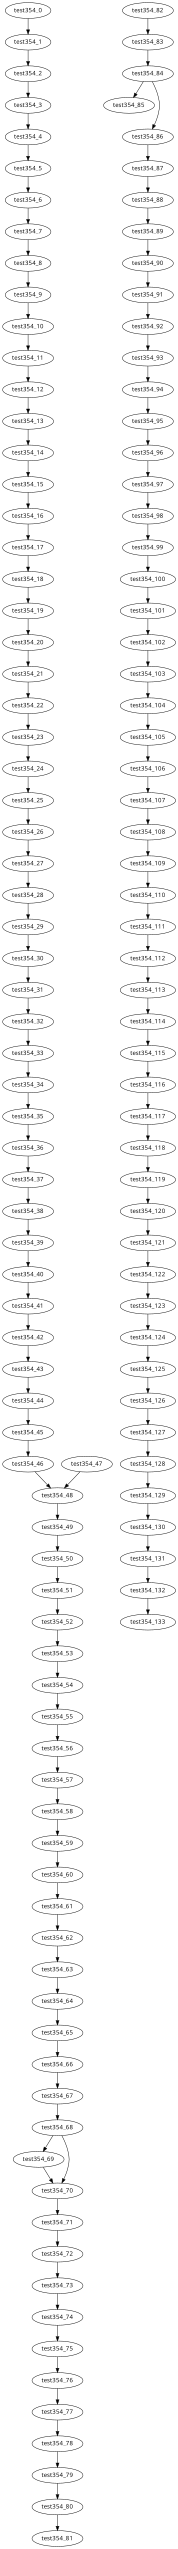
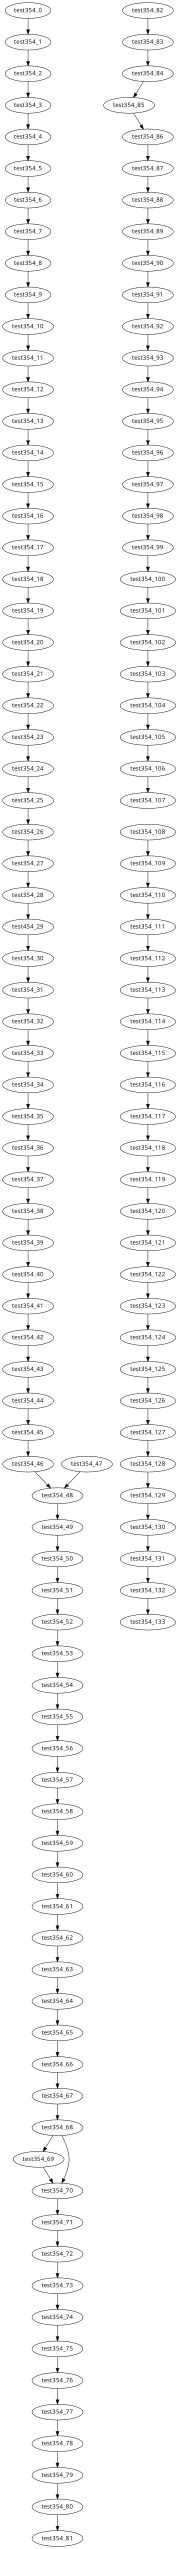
(159, 103) -> (137, 119)
(148, 814) -> none
(28, 927) -> (28, 927)
